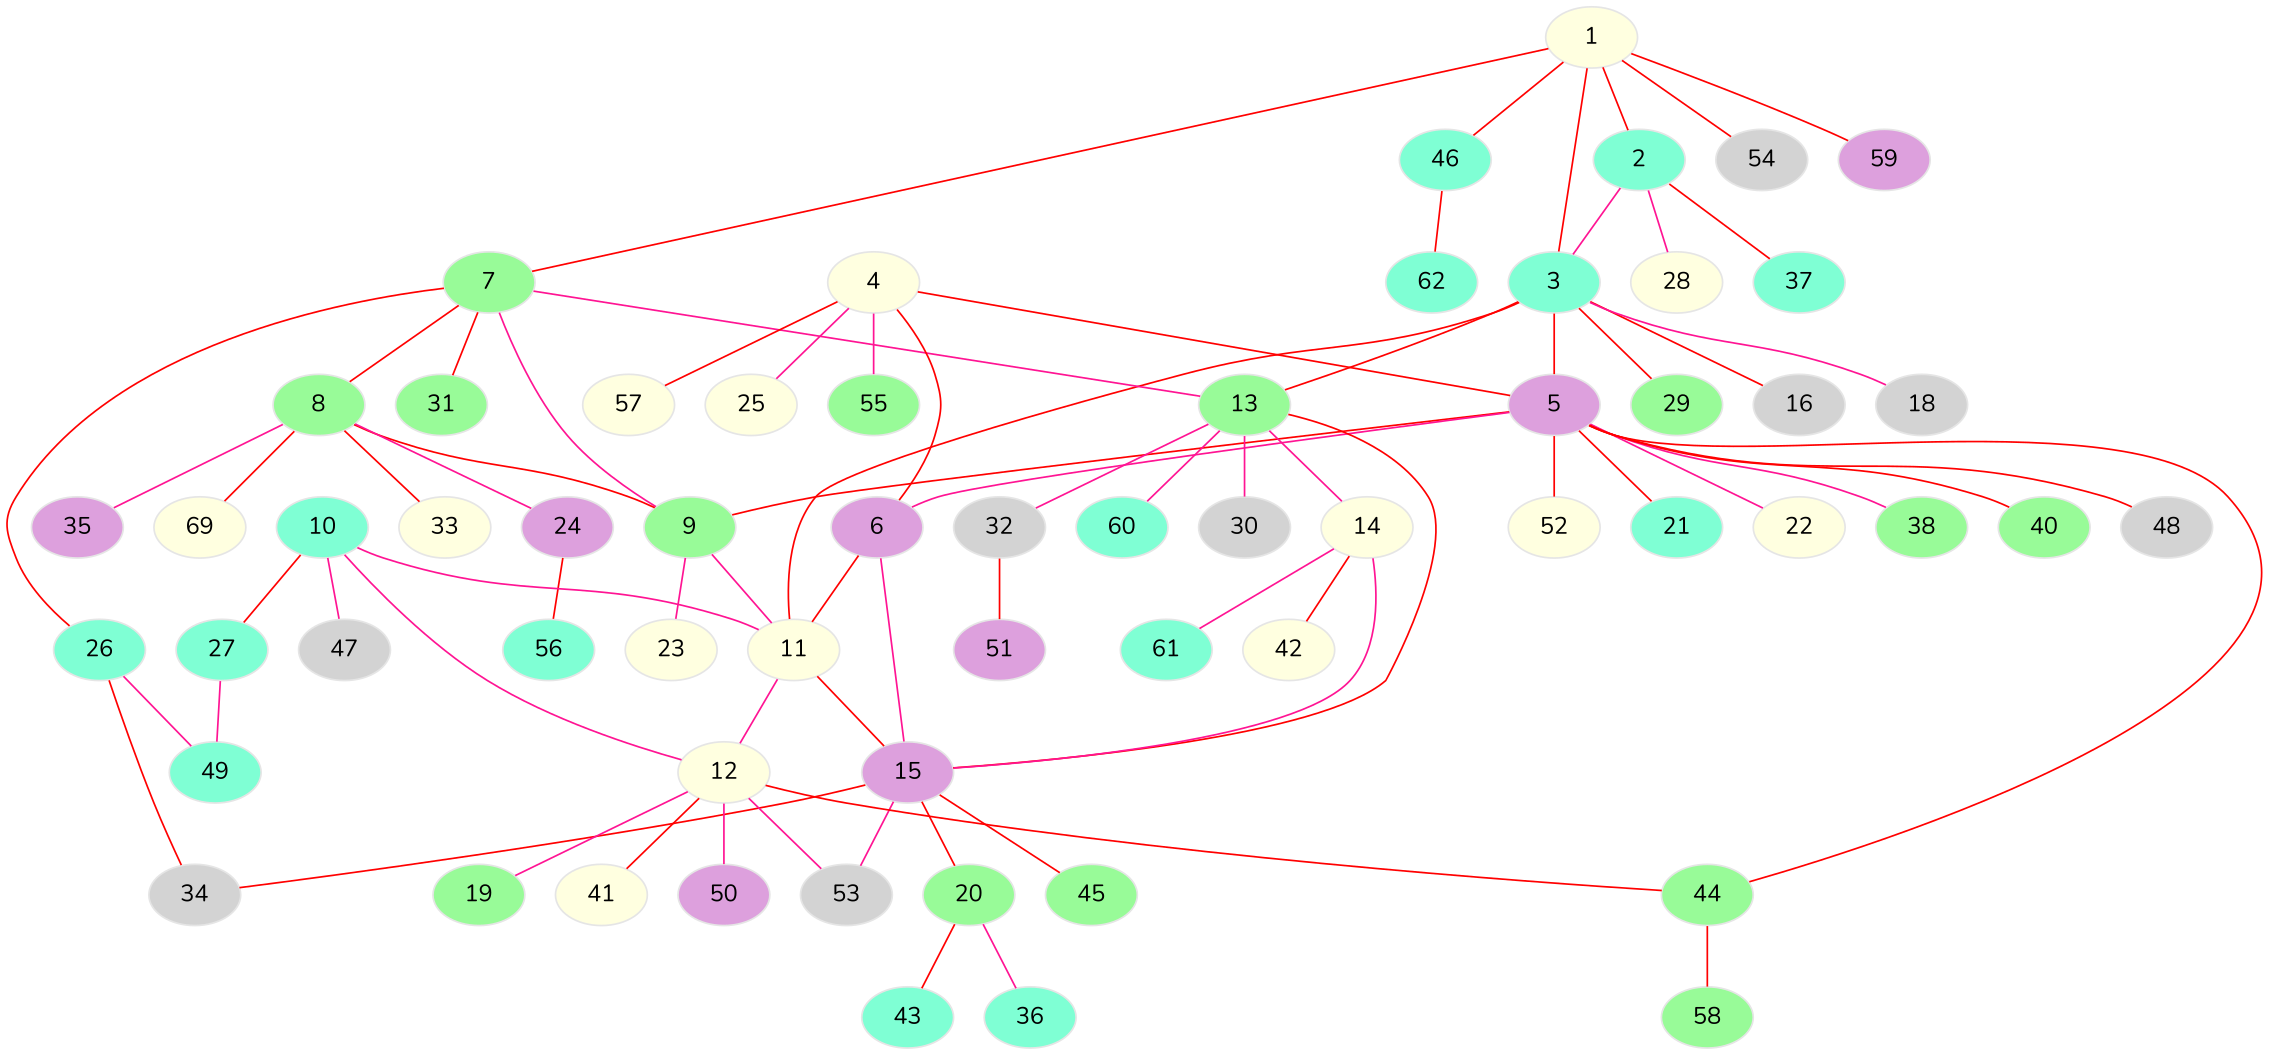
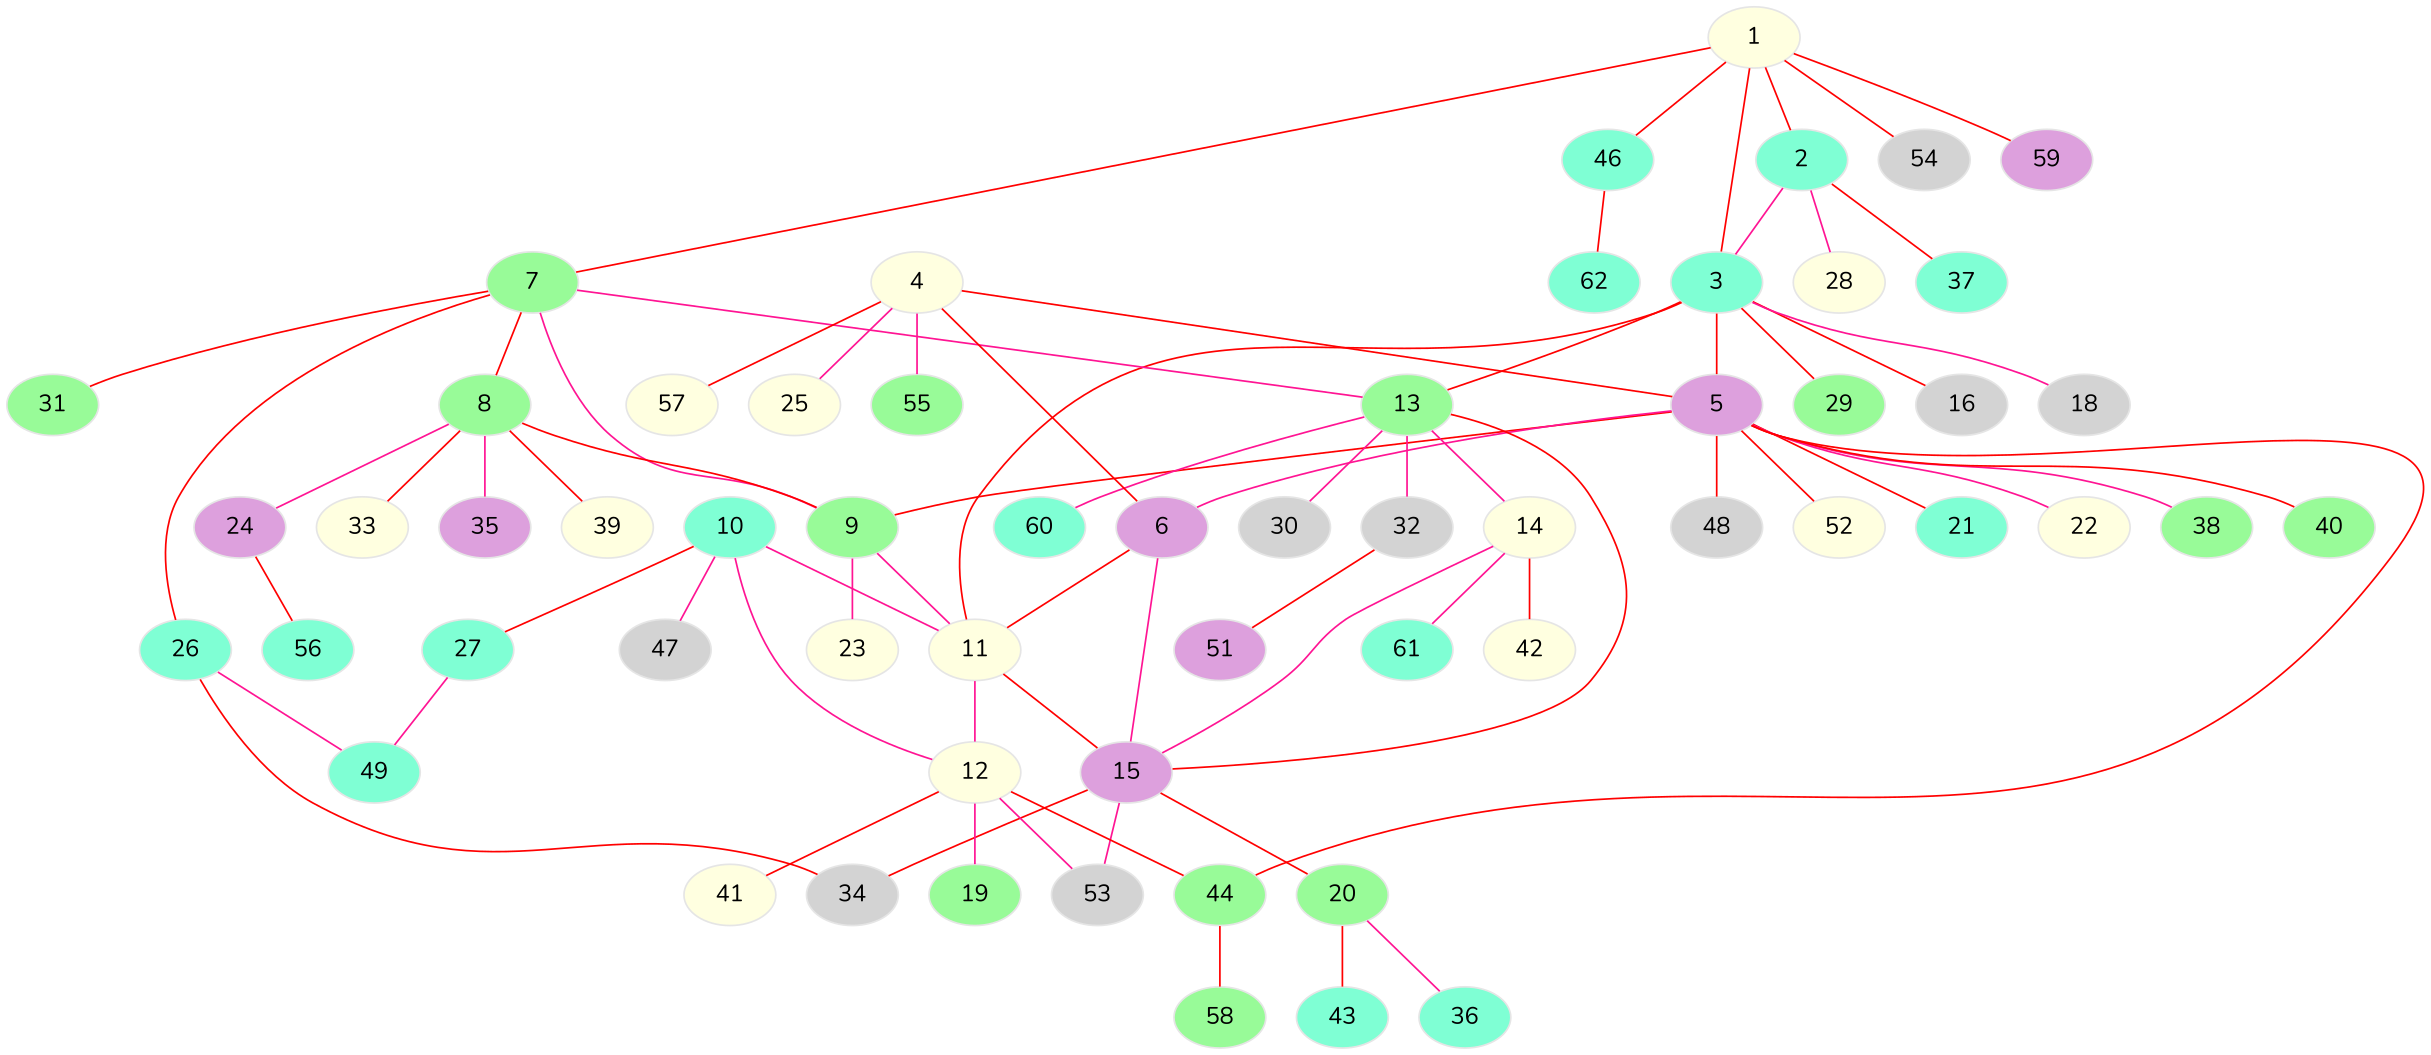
(200, 527) -> (607, 527)
(724, 895) -> none
(1091, 895) -> none
